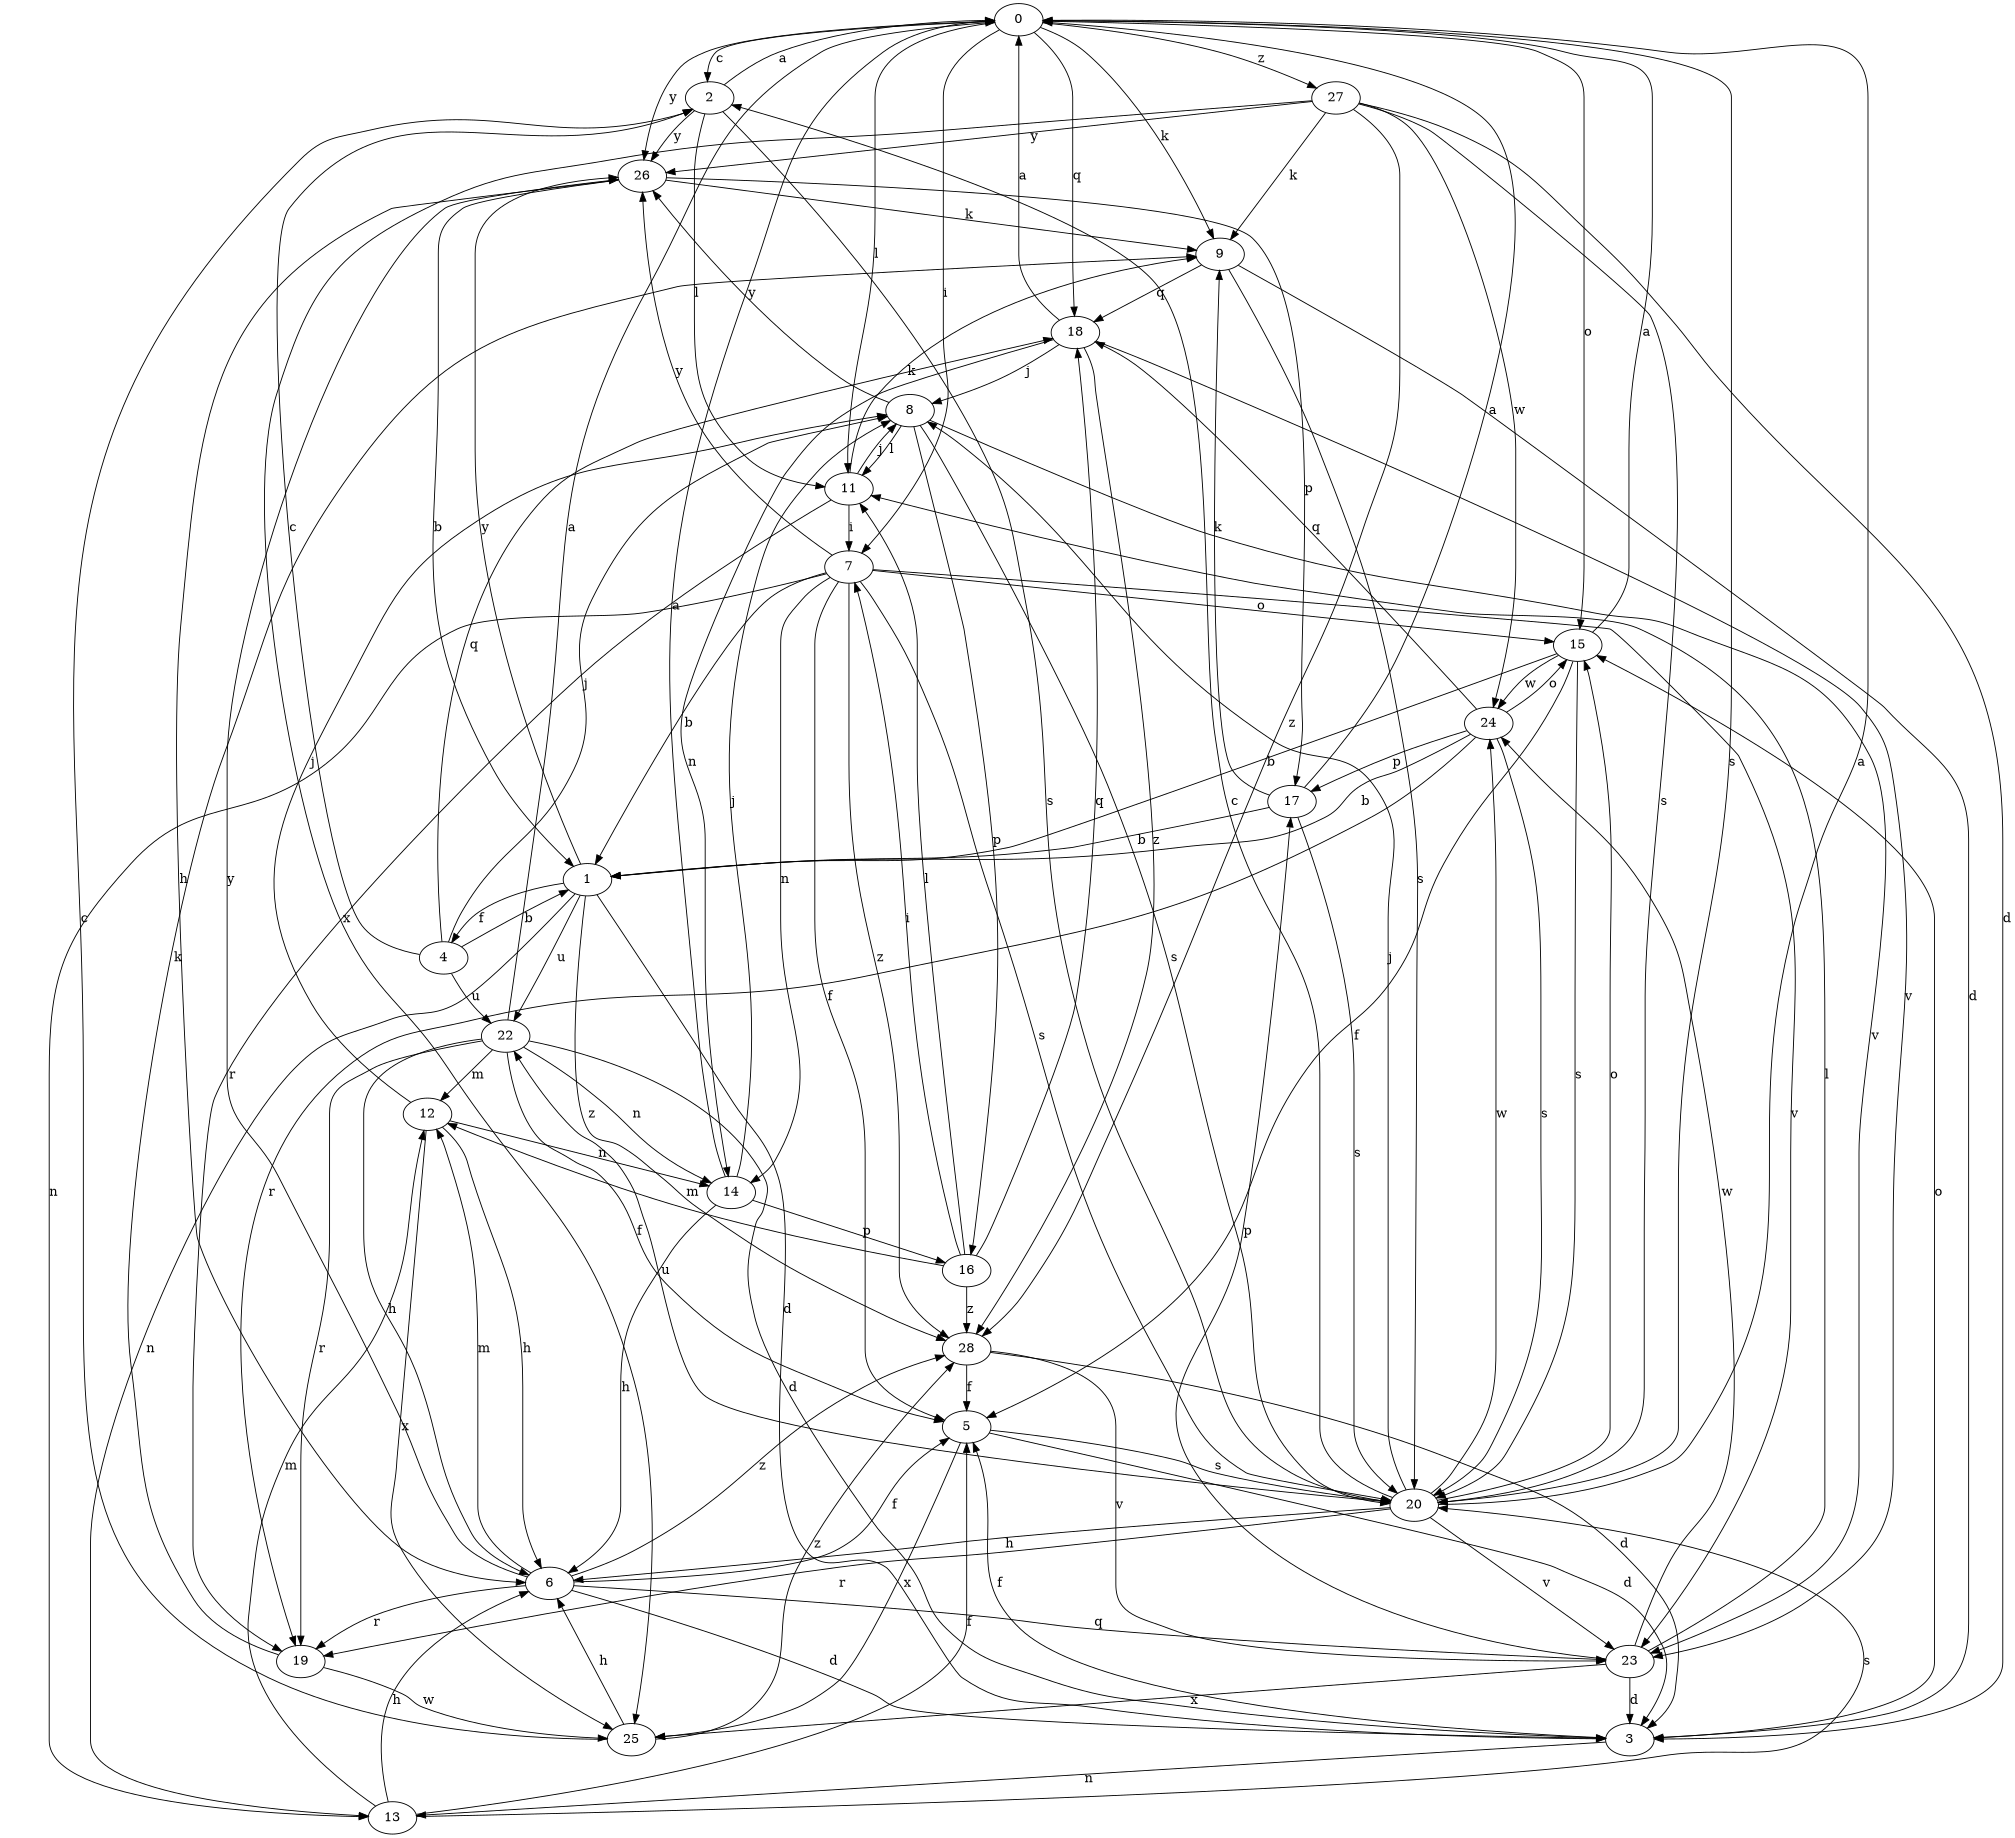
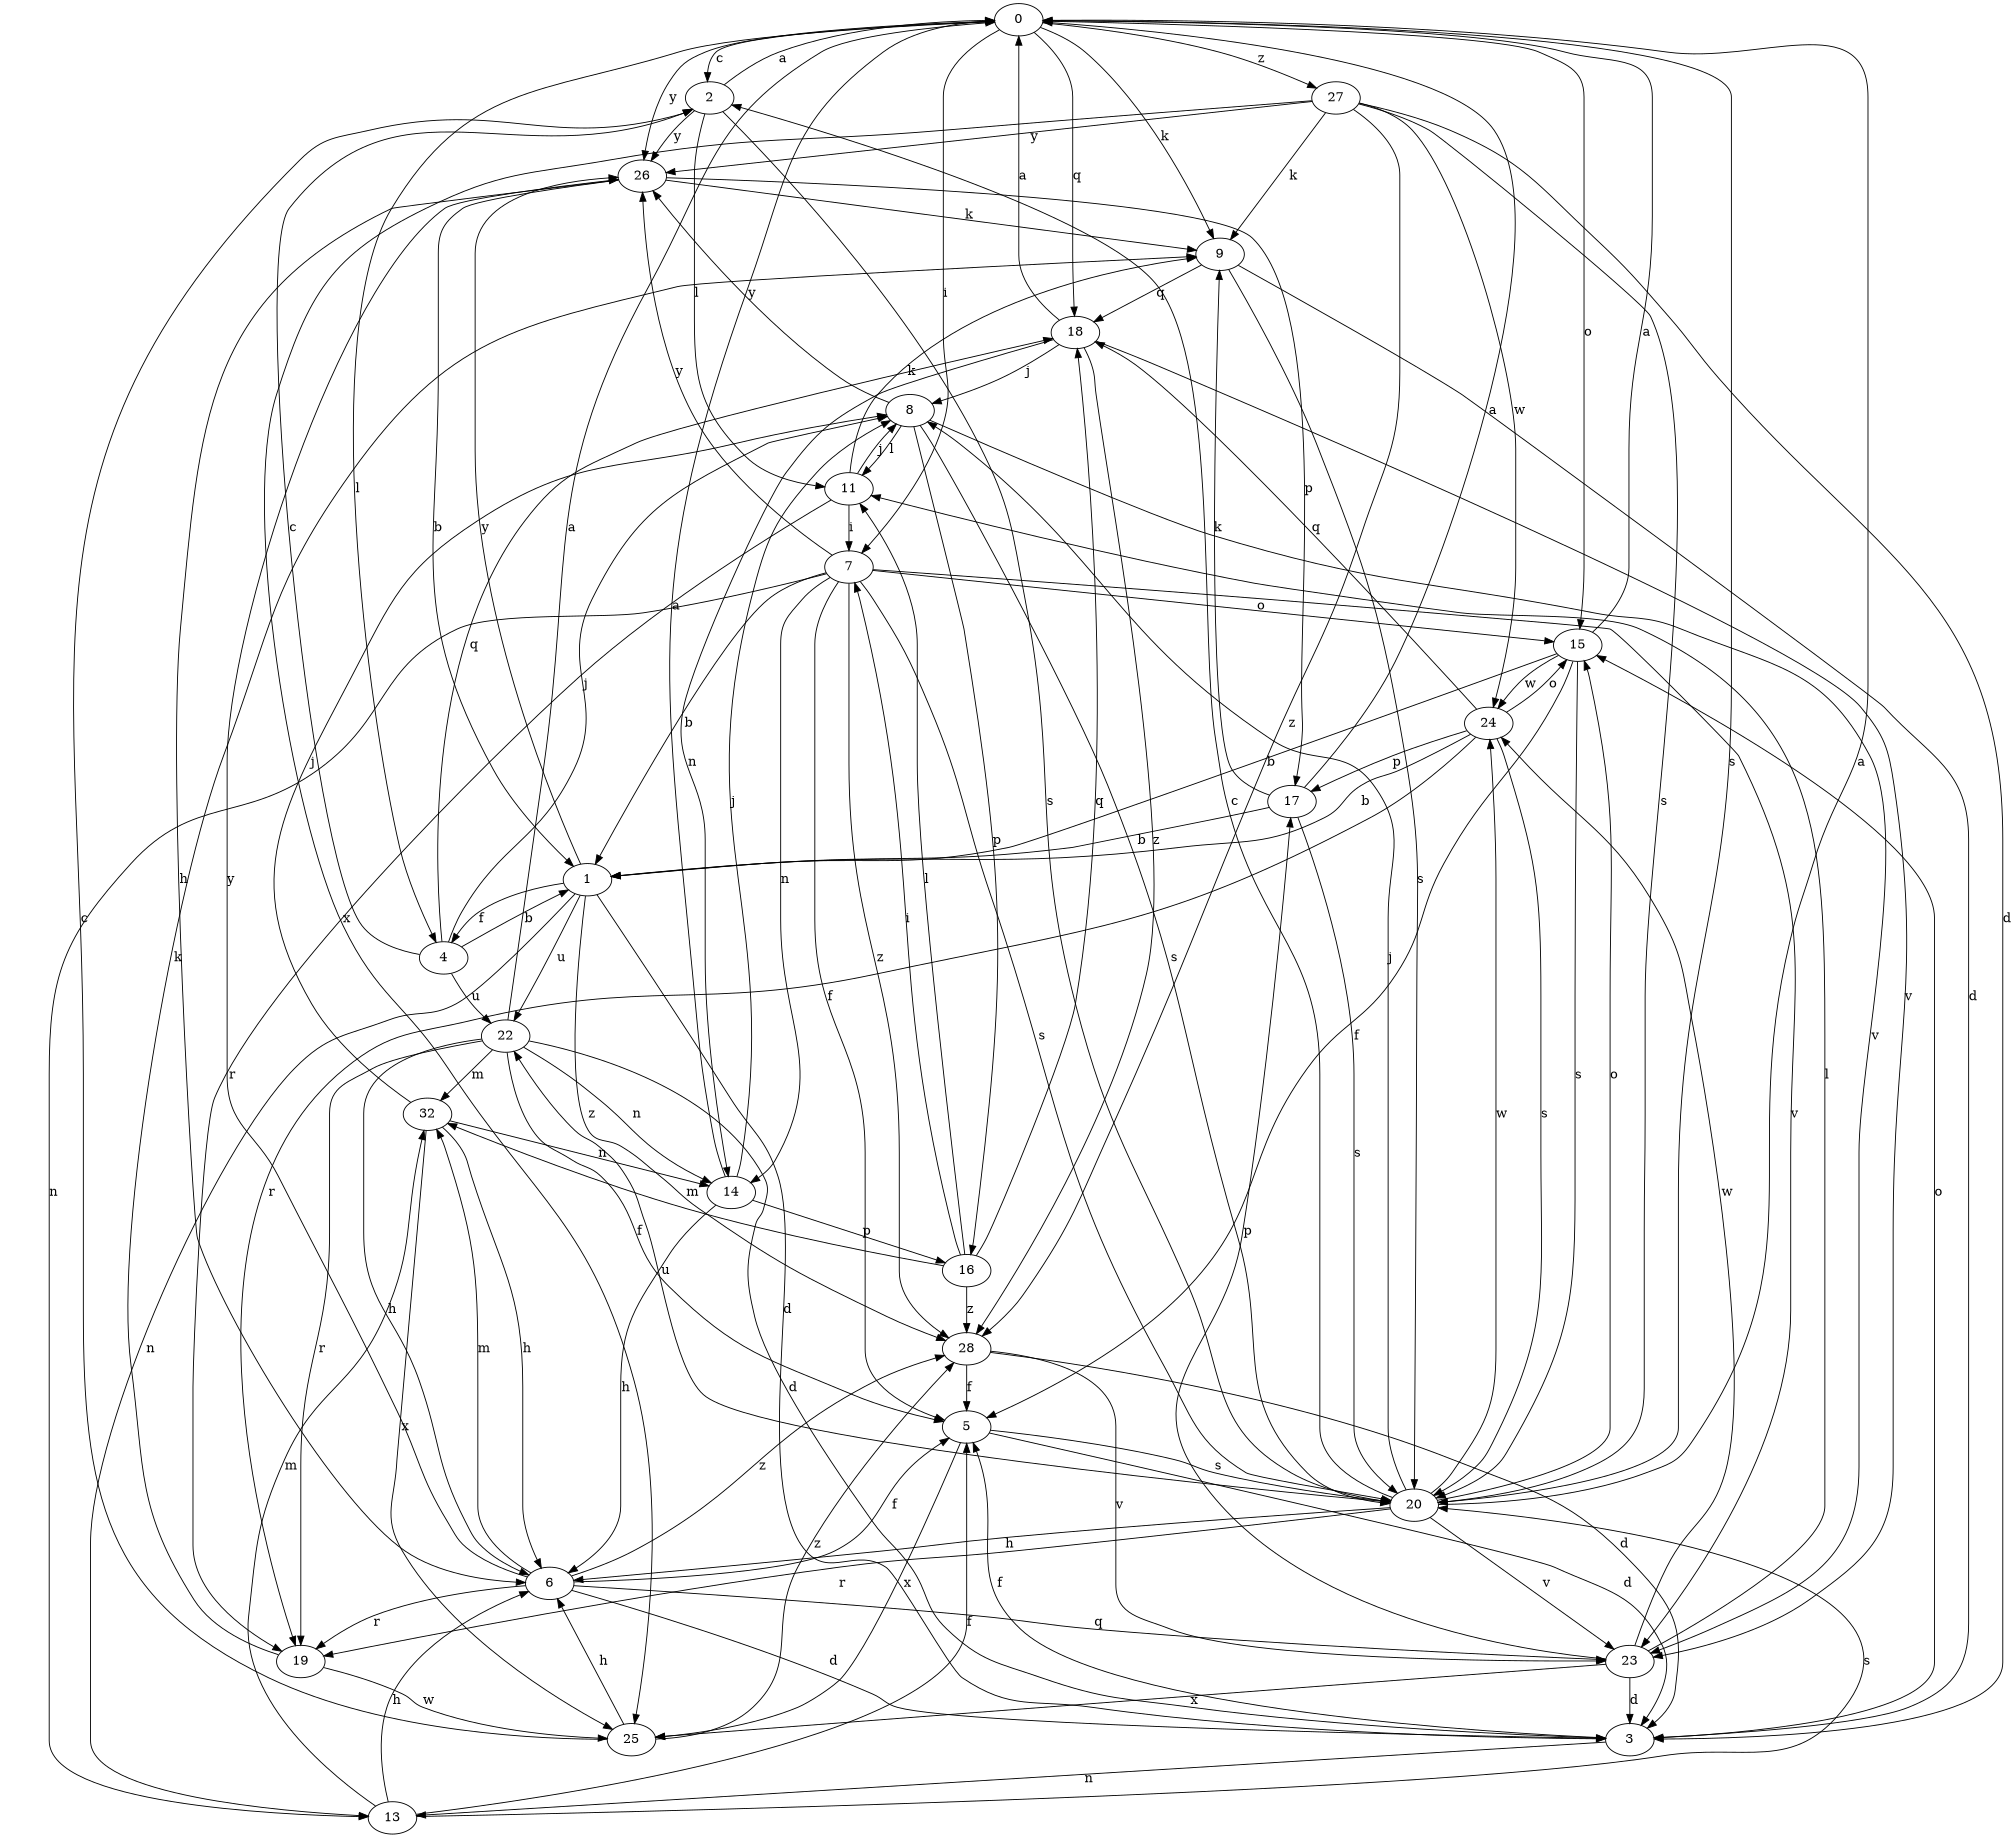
(875, 218) -> (376, 247)
(428, 1114) -> (428, 1114)
